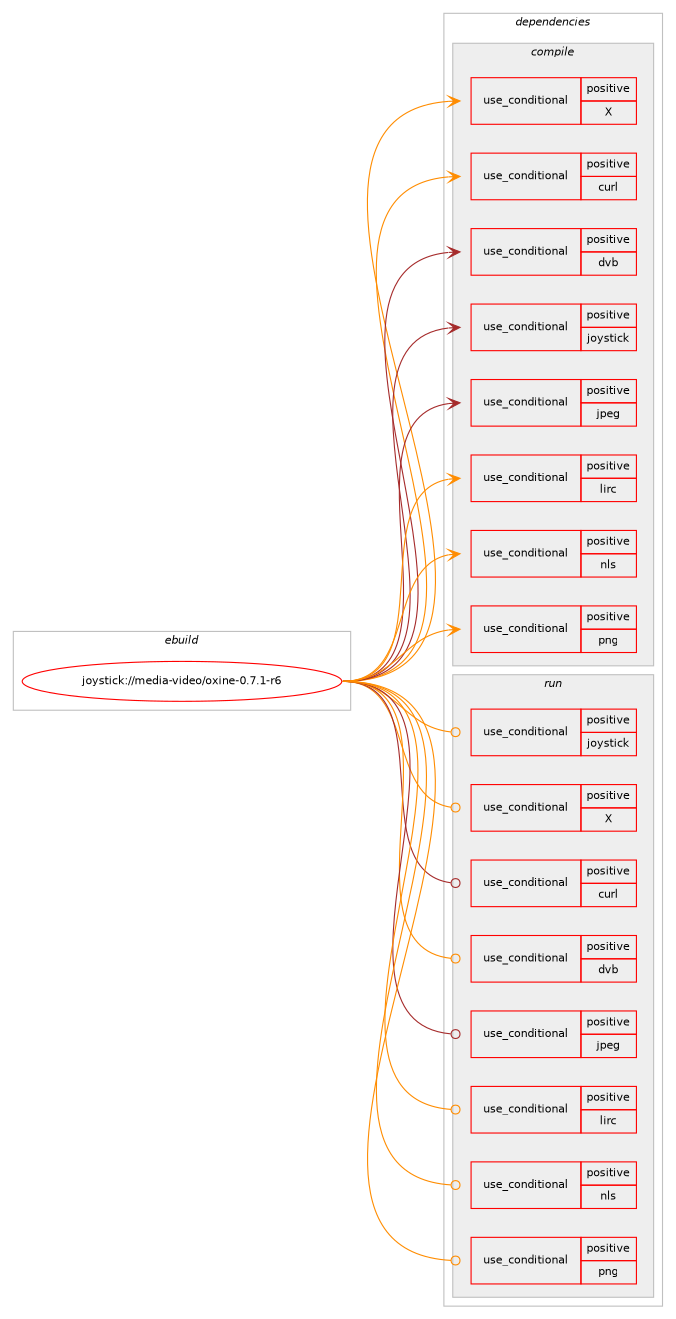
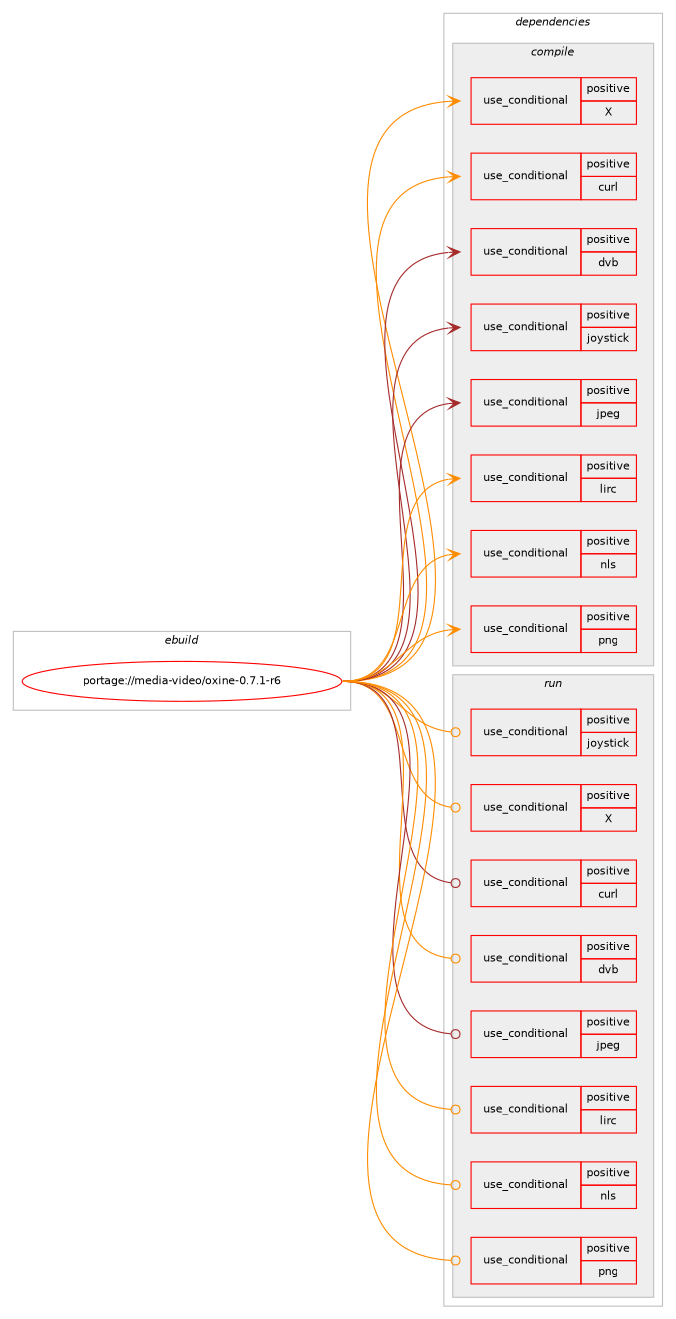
(182, 681) -> (182, 681)
